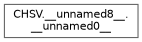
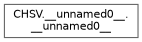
(71, 21) -> (71, 21)
